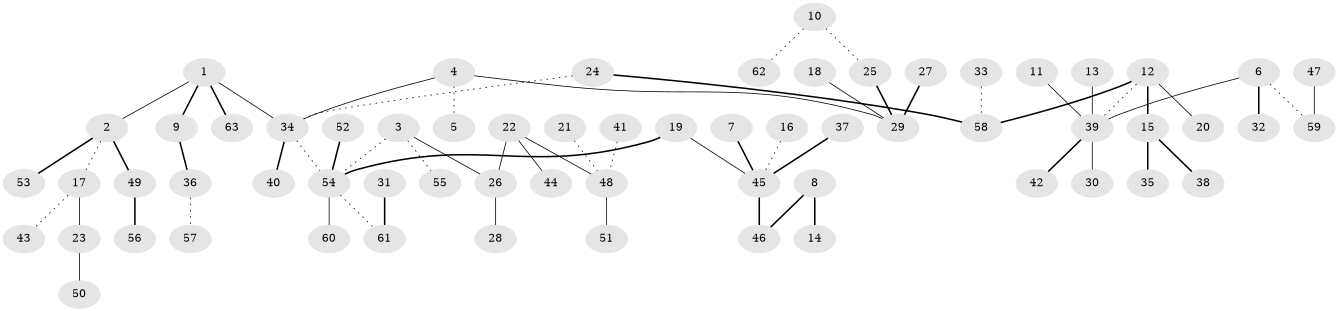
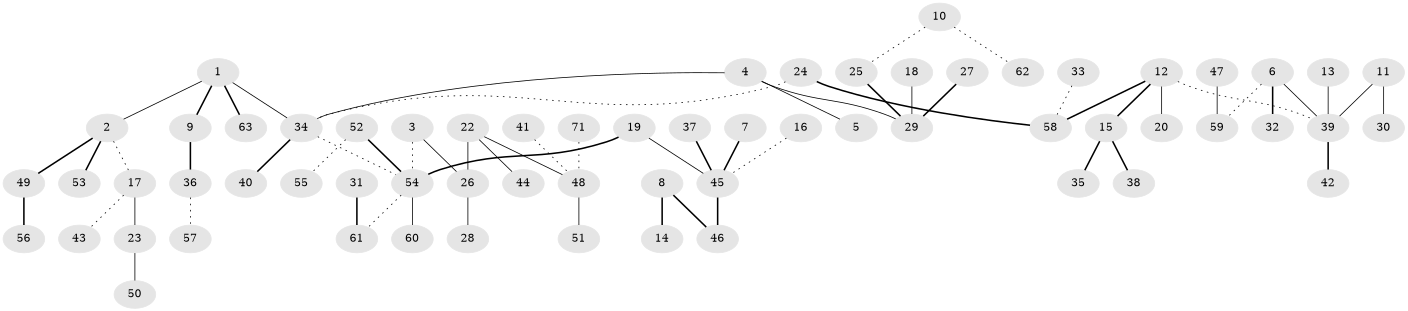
(454, 100) -> (801, 100)
(565, 128) -> (579, 128)
(417, 153) -> (329, 156)
(1092, 156) -> (1384, 100)
